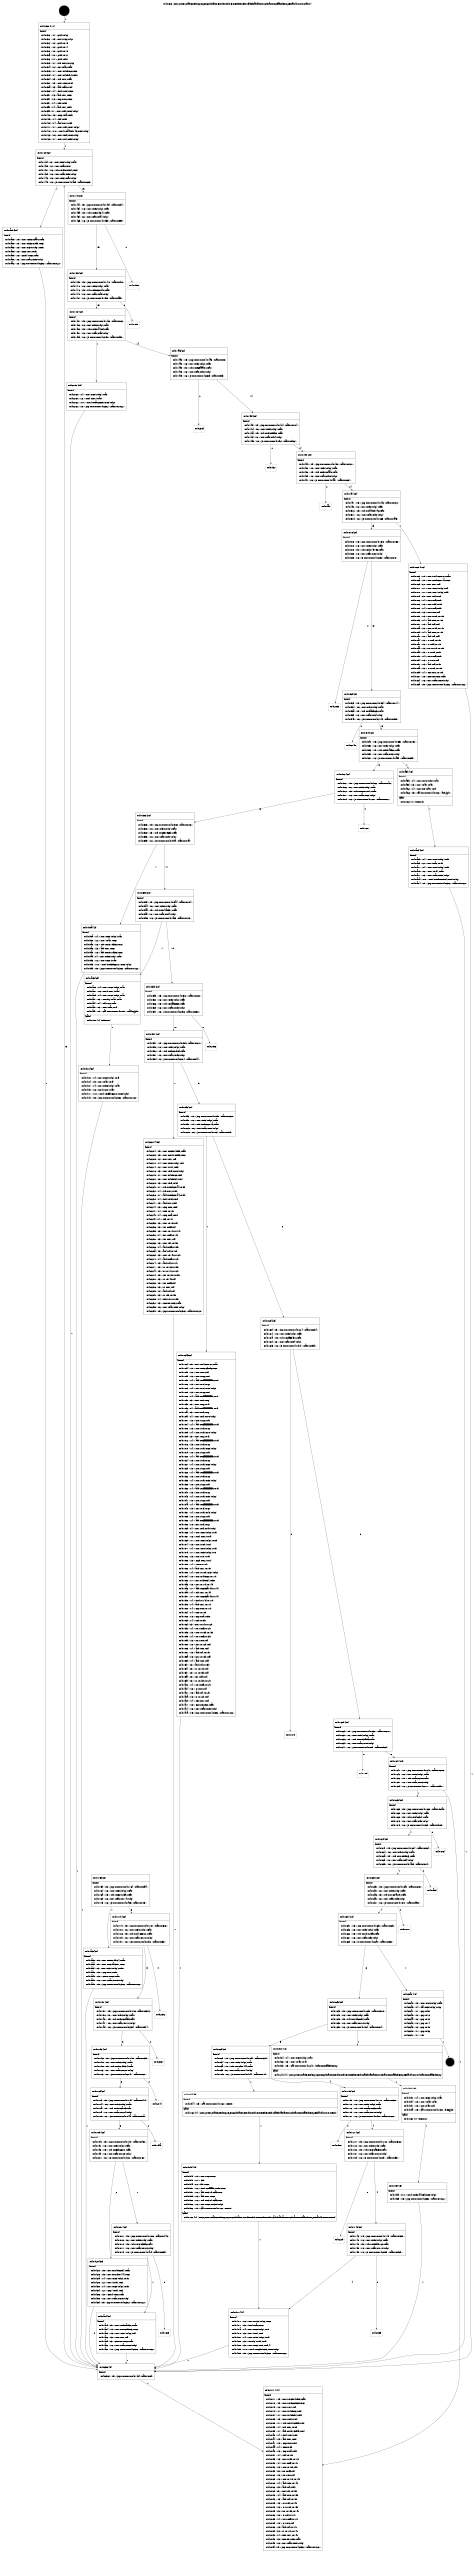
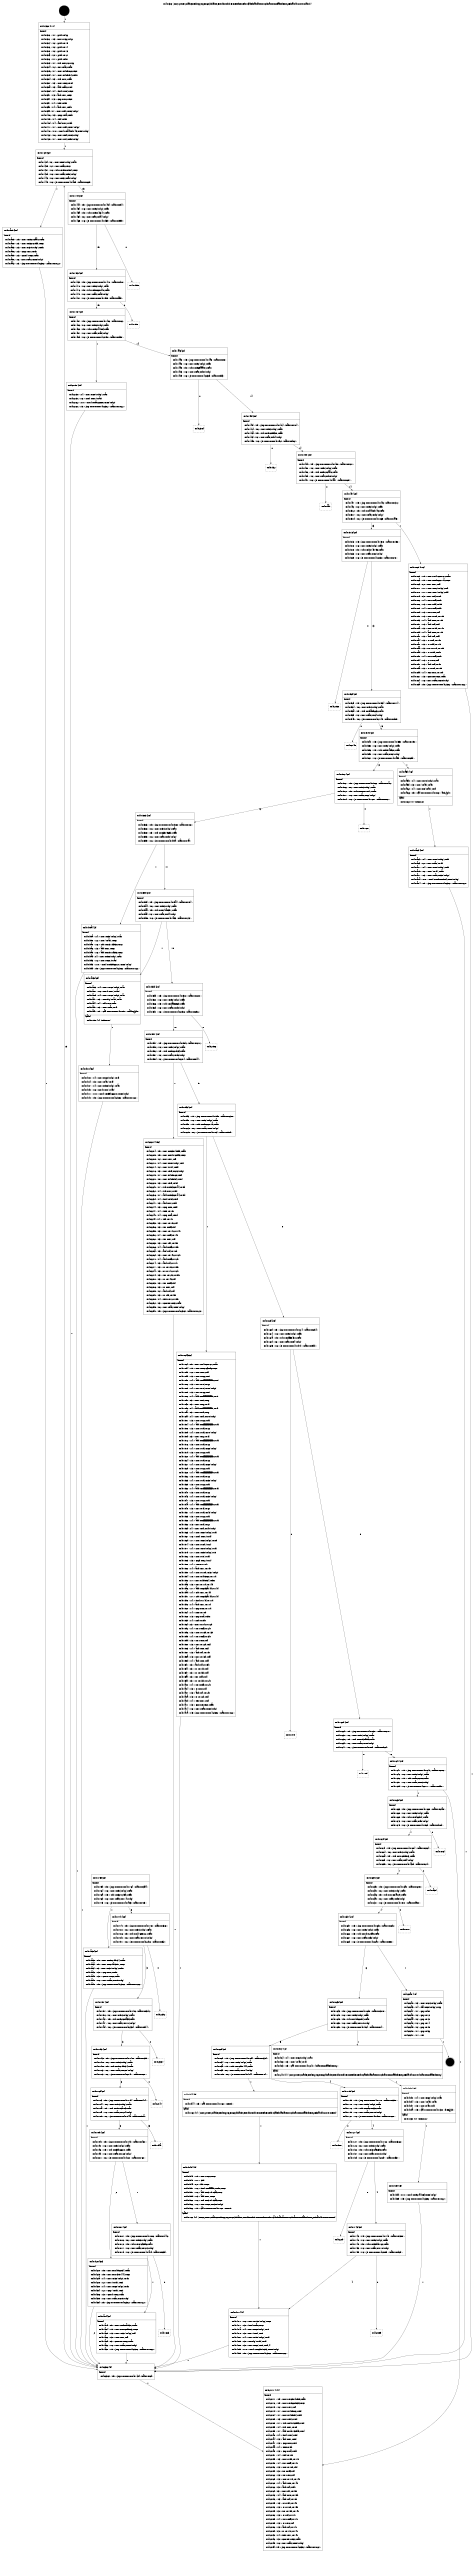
(148, 2126) -> (149, 2126)
